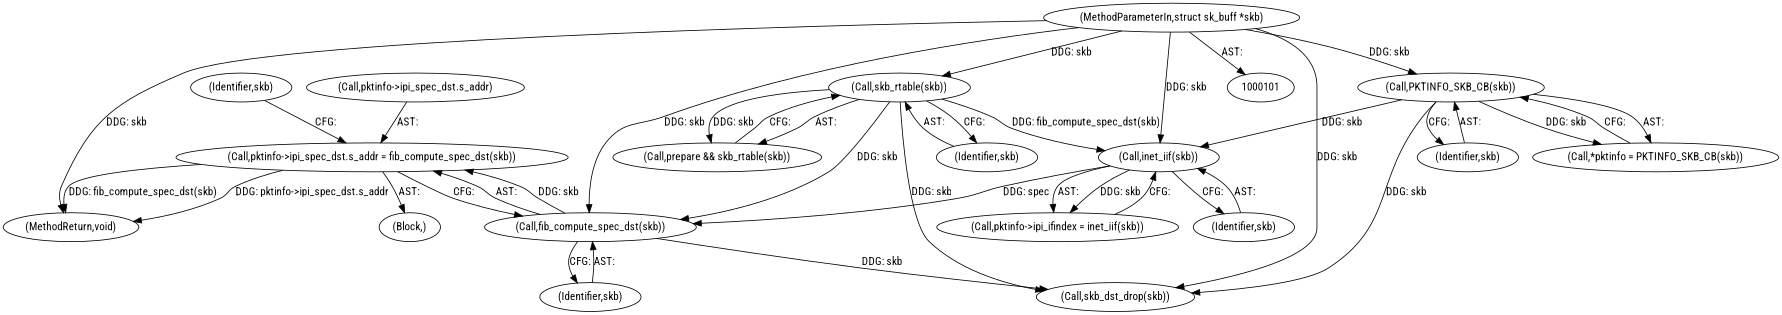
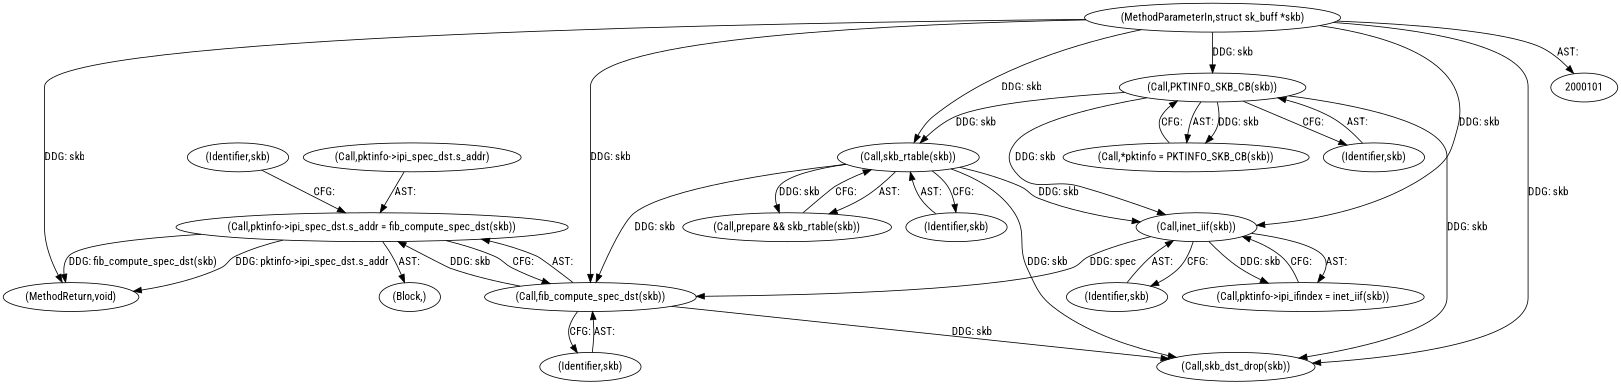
(1261, 88) -> (1584, 88)
none -> (1021, 102)
(1086, 122) -> (1059, 192)
